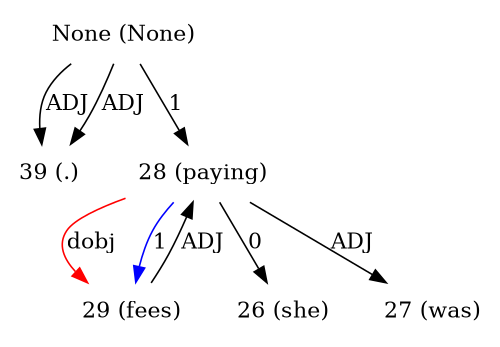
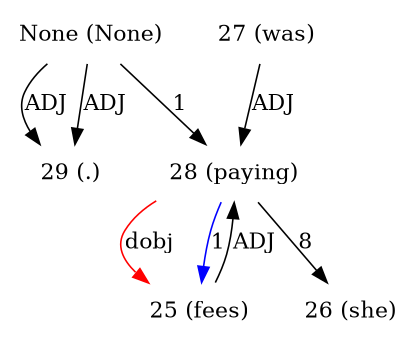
(49, 173) -> (71, 173)
(311, 238) -> (252, 96)
(256, 243) -> (306, 243)
(132, 312) -> (200, 312)
